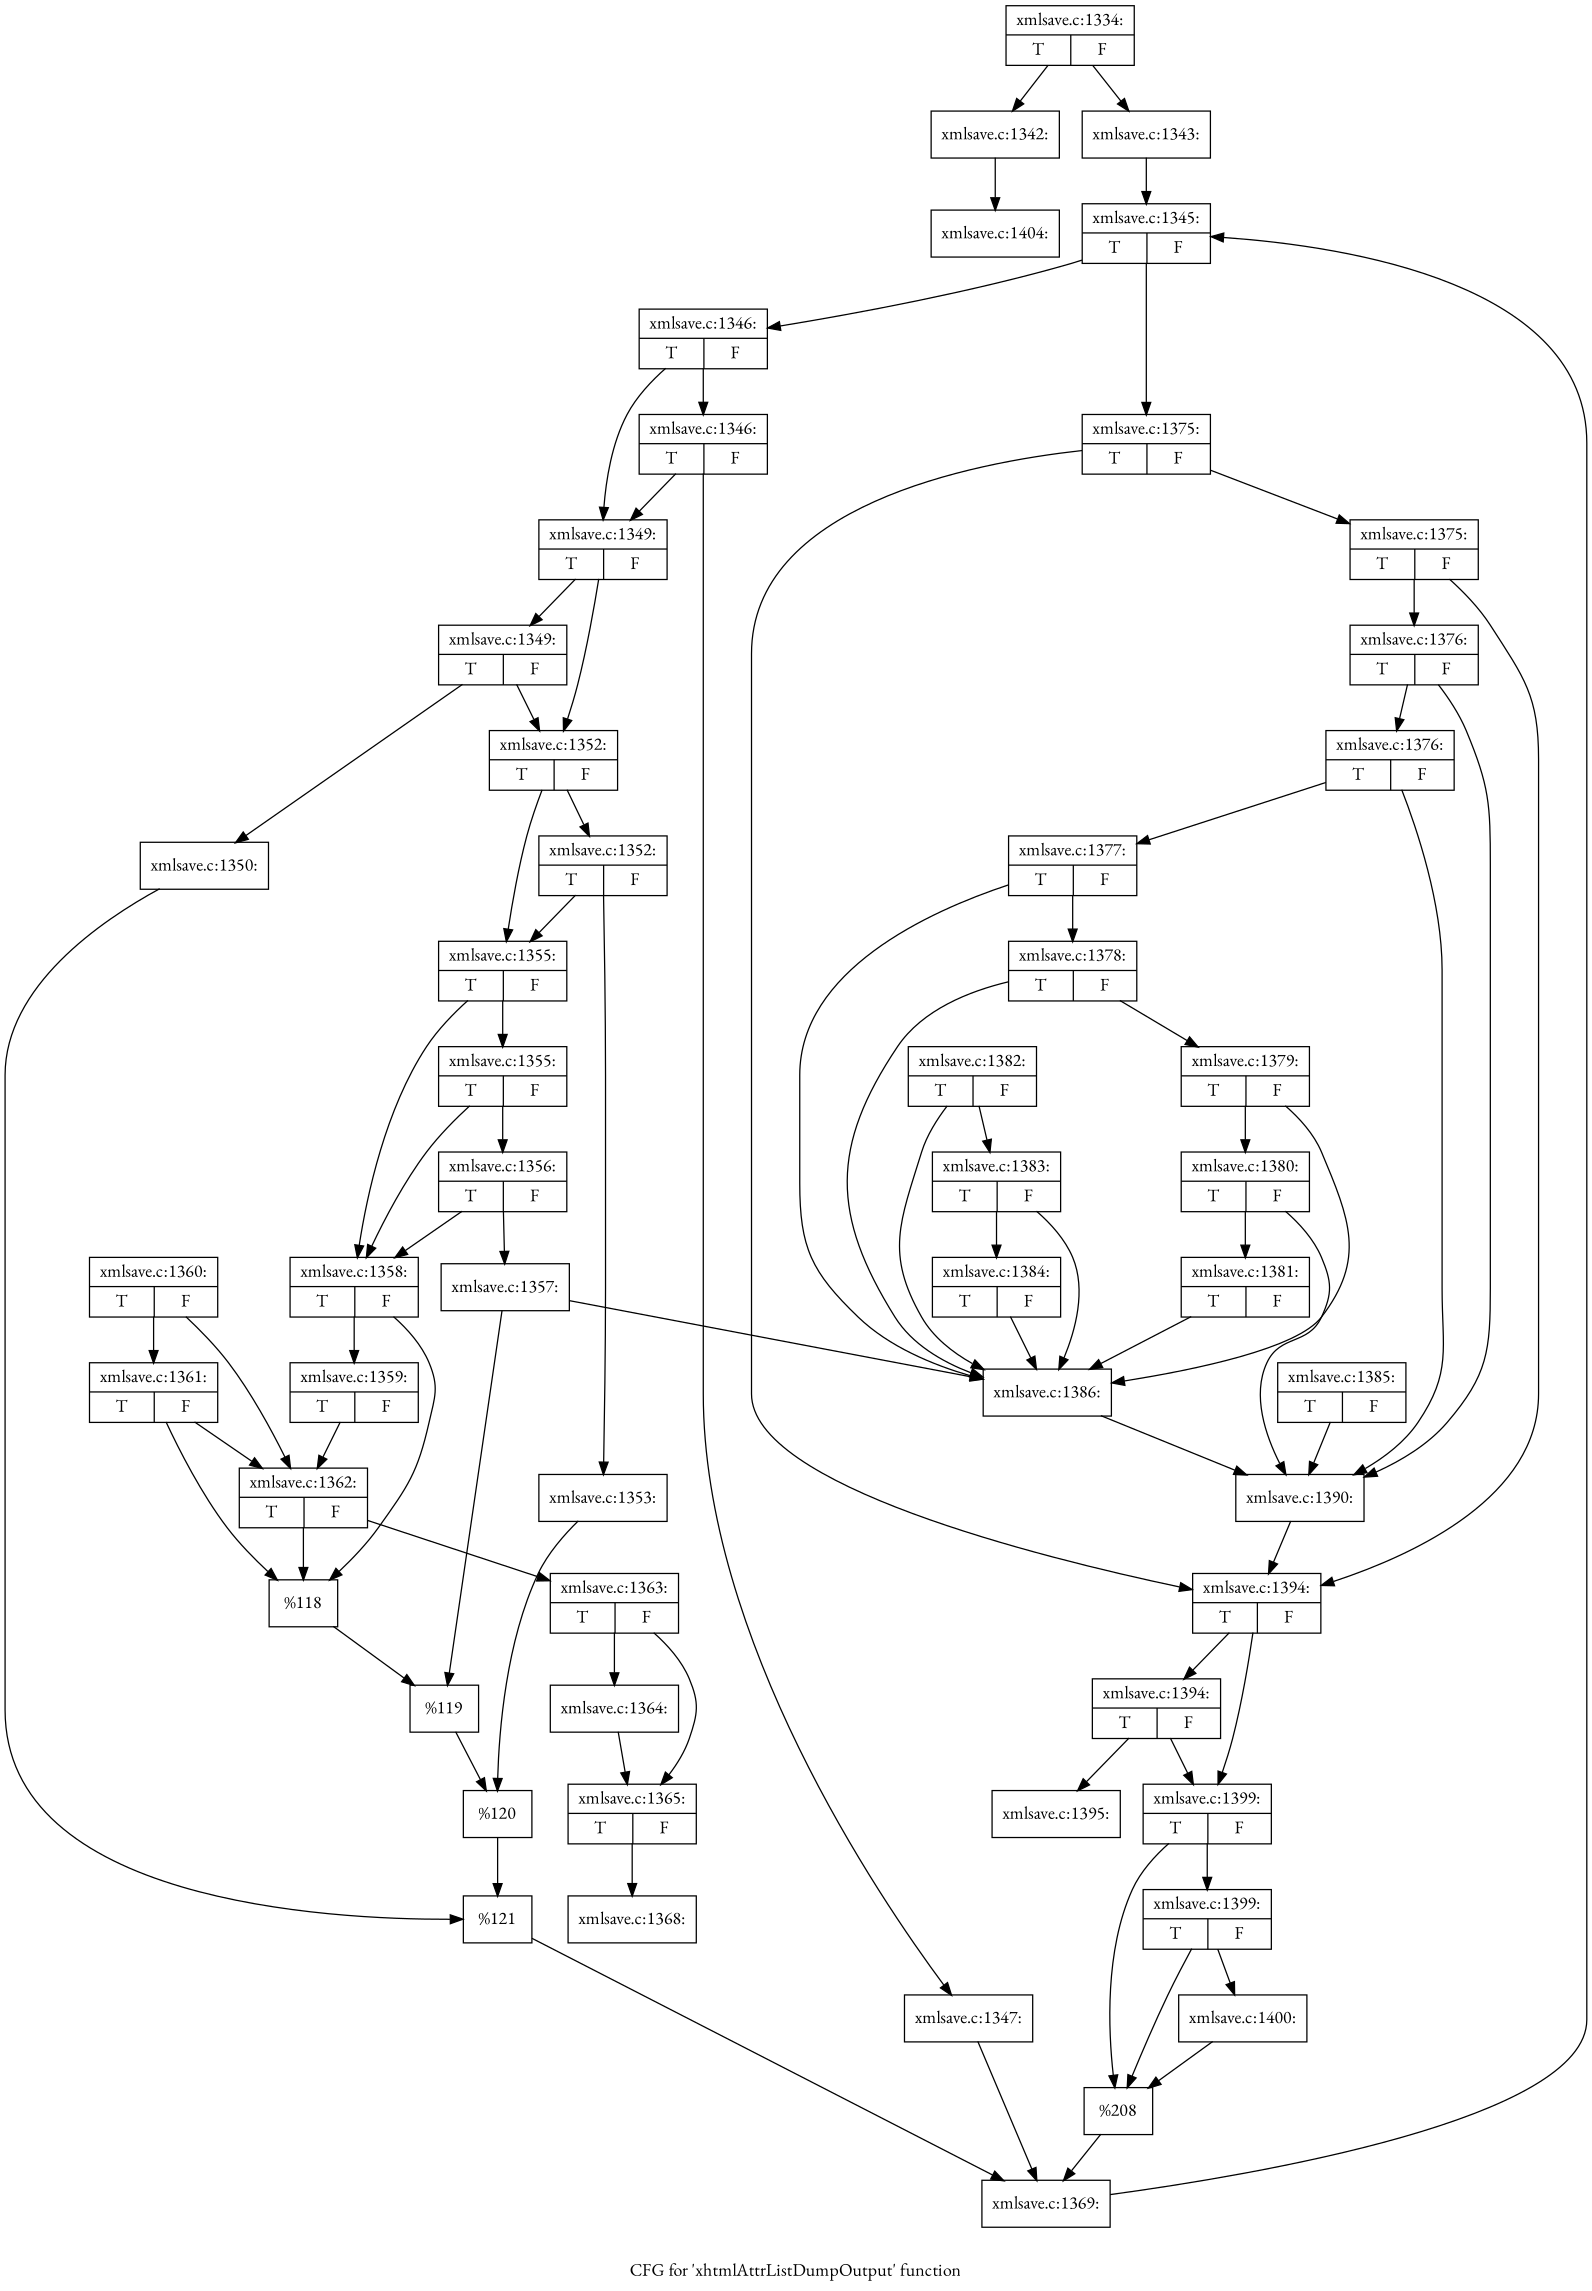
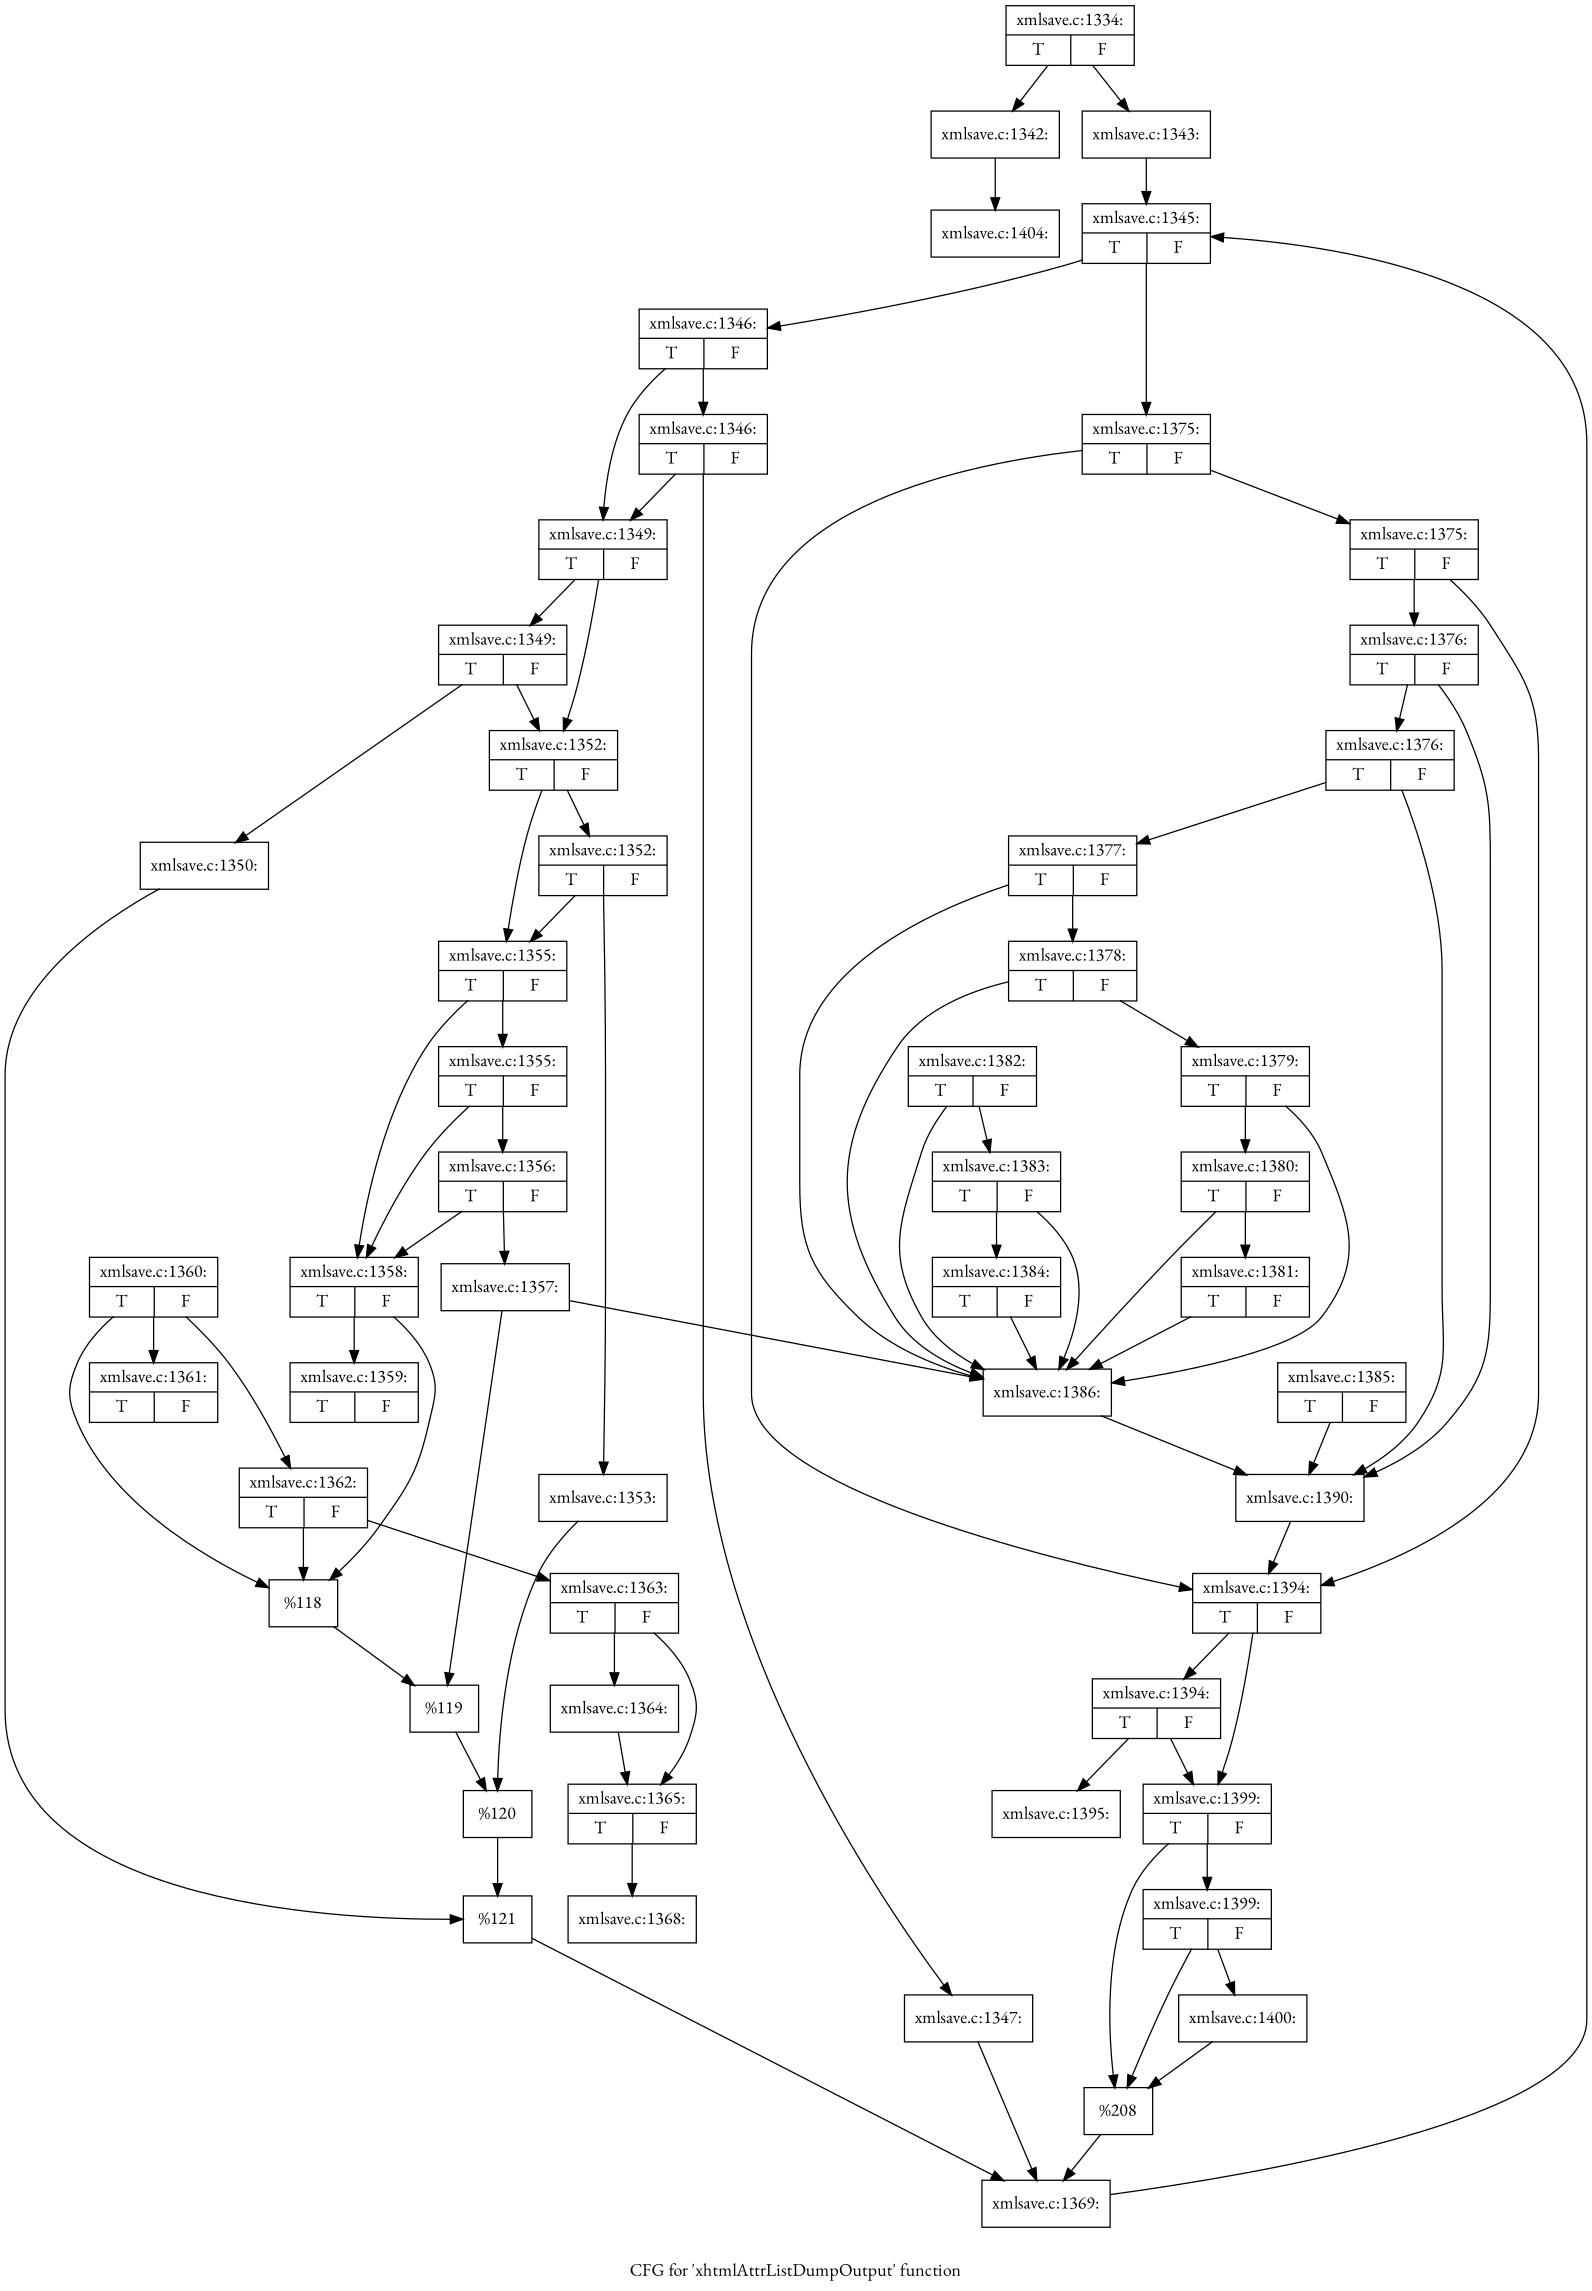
(1271, 1356) -> (1144, 1285)
(332, 1439) -> none
(223, 1442) -> none
(209, 1502) -> (110, 1475)
